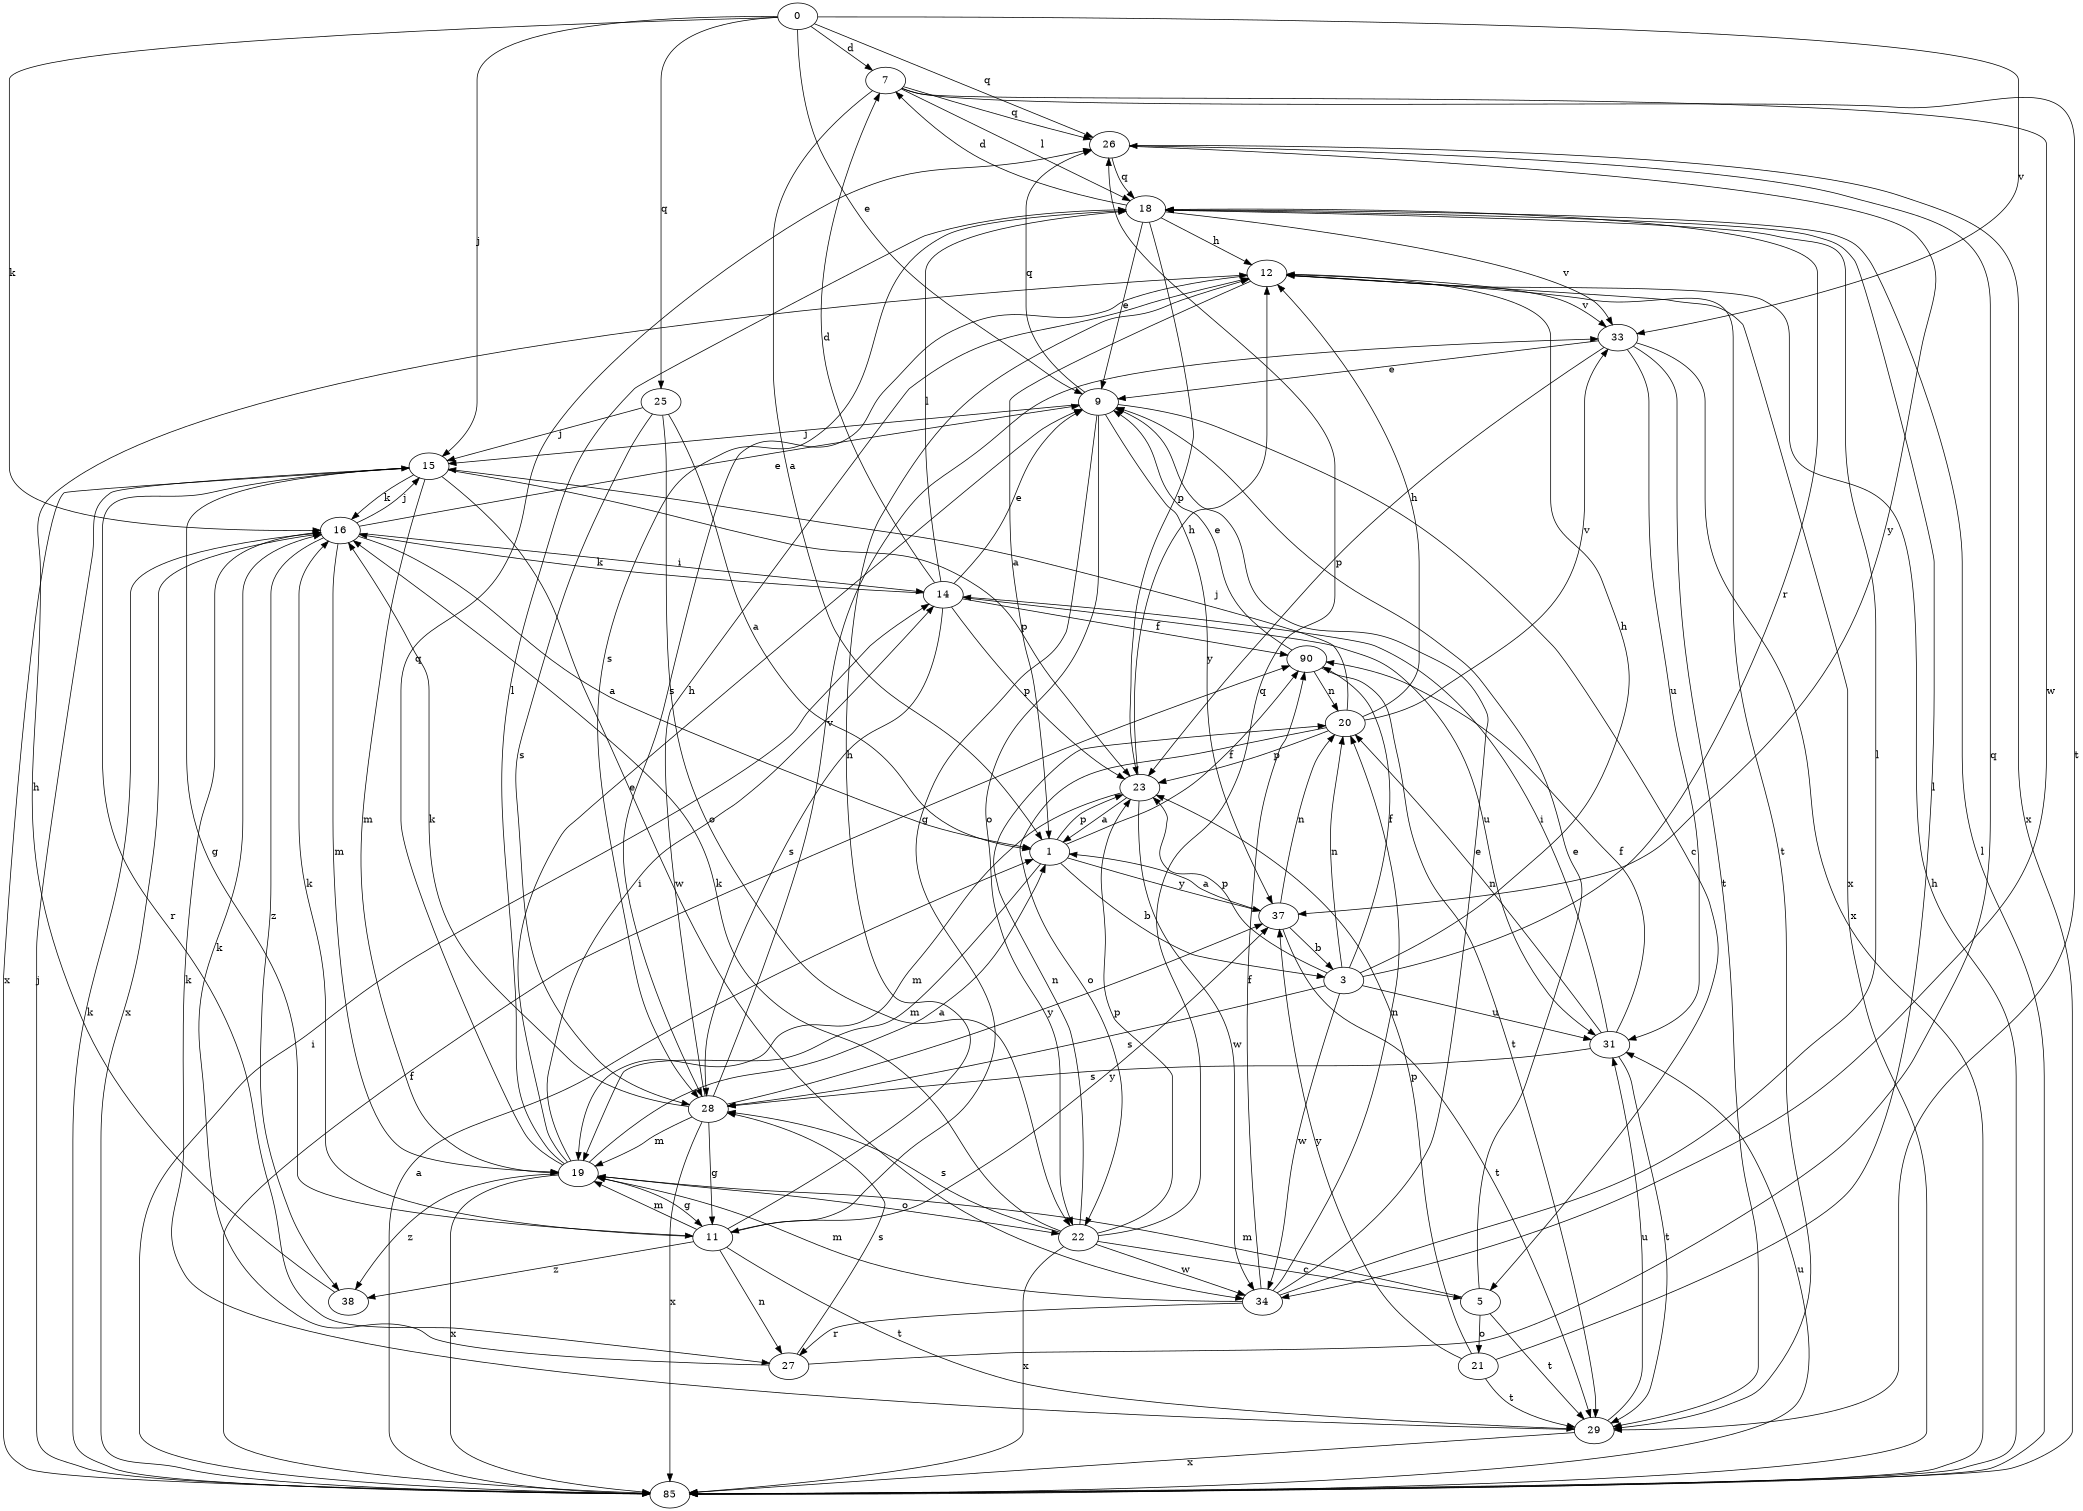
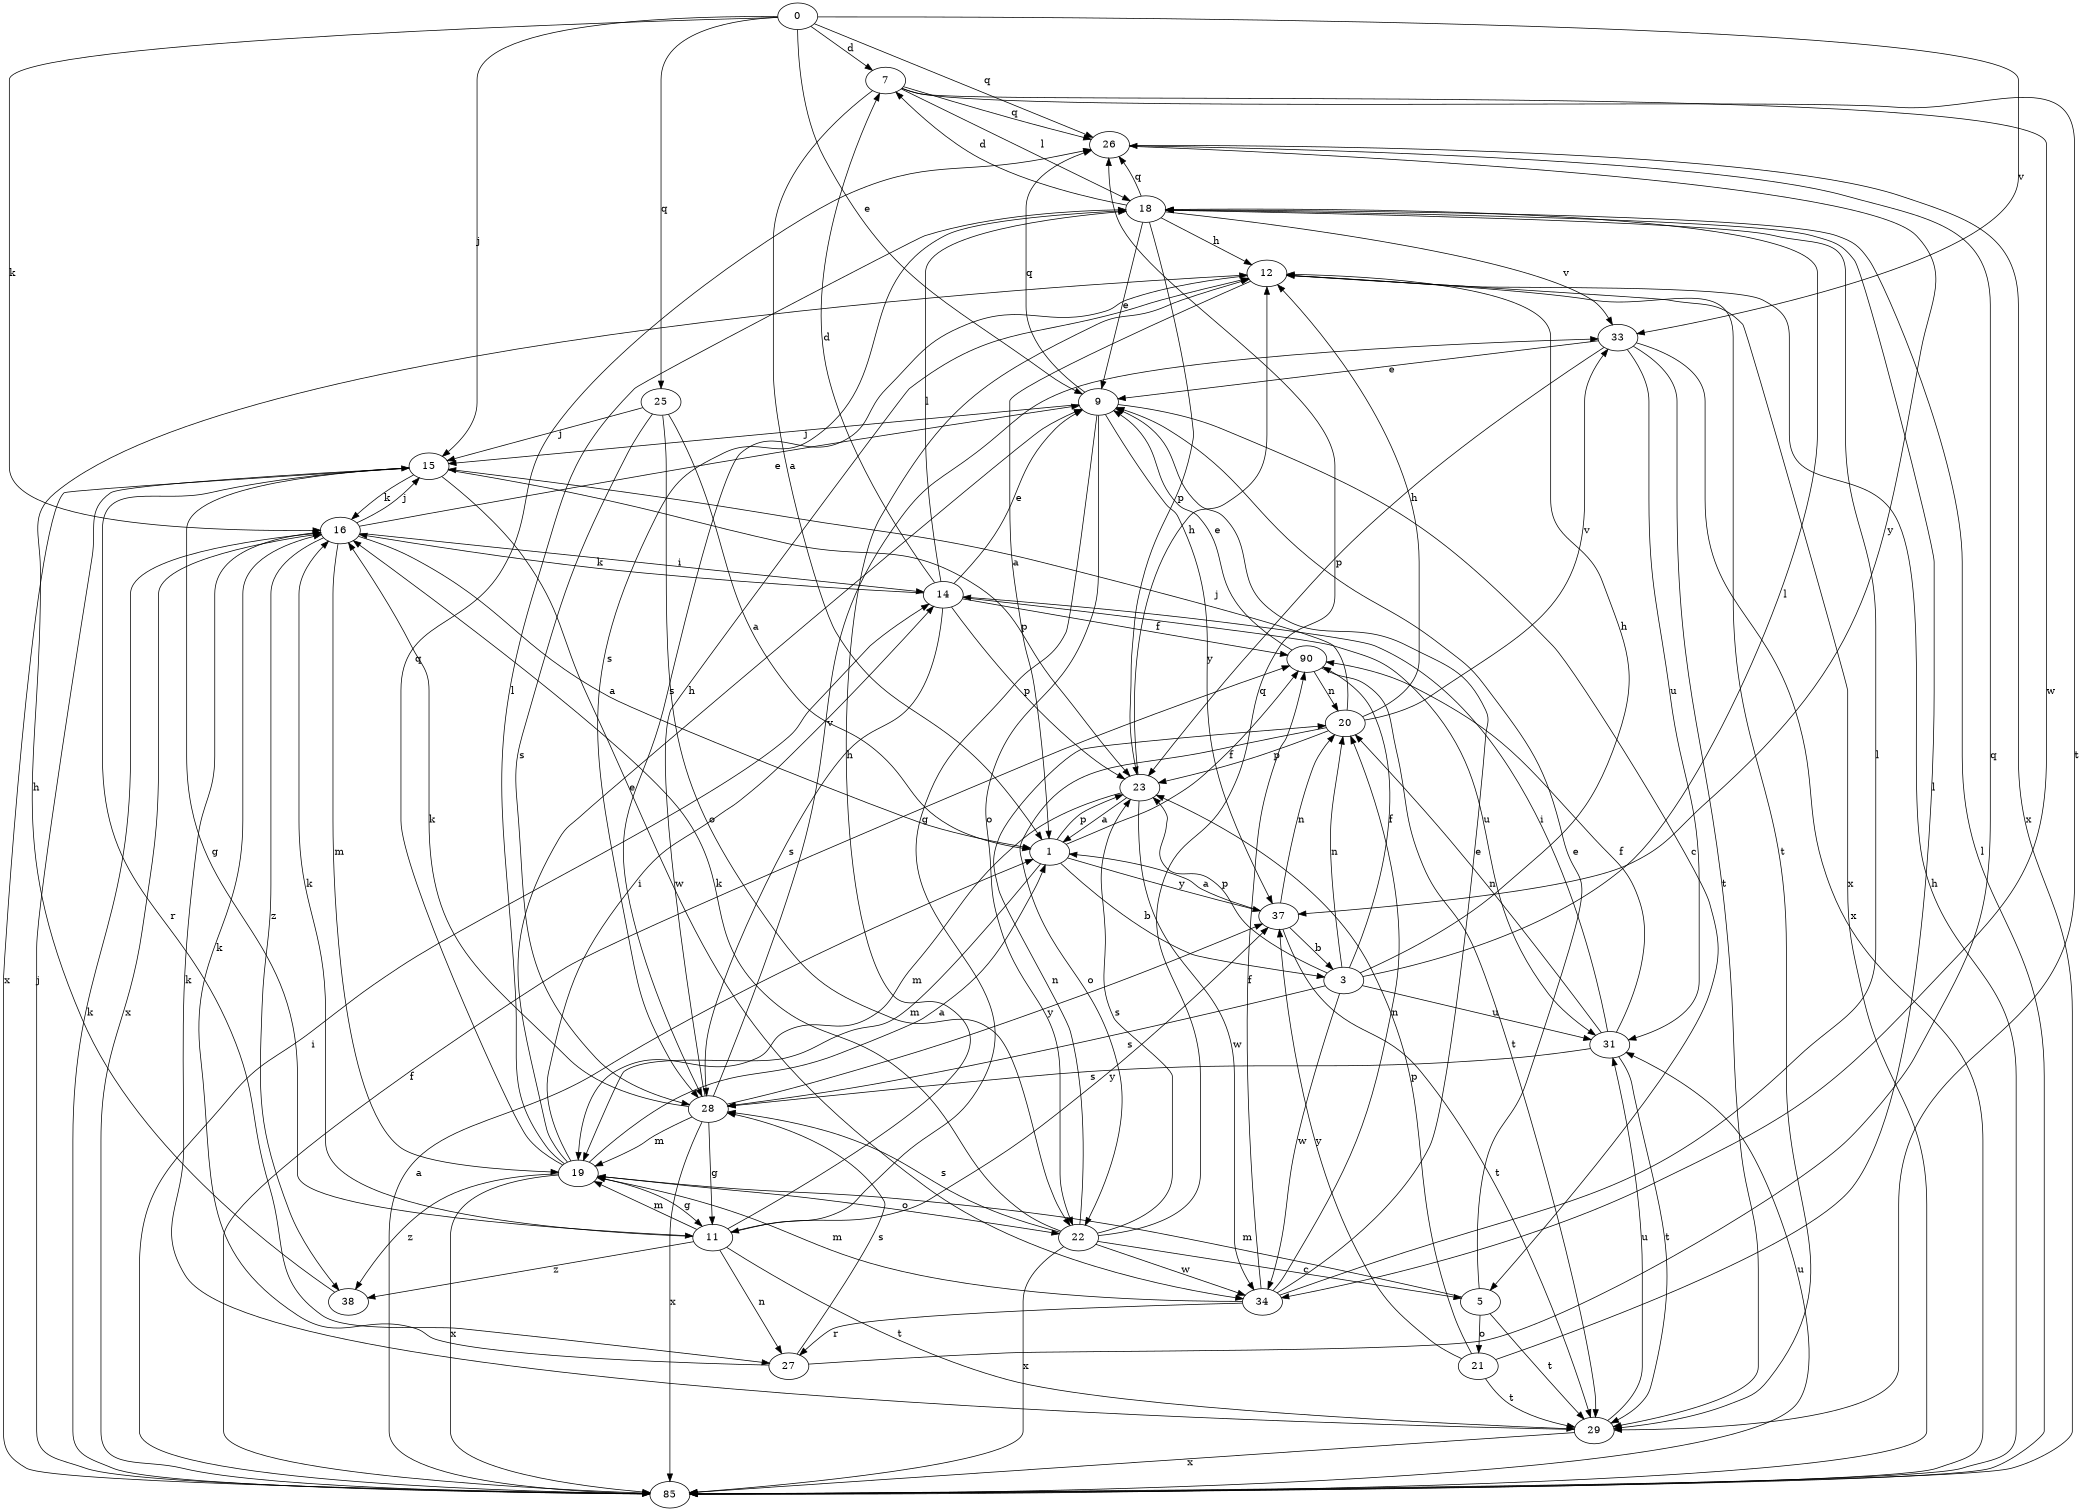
(1118, 177) -> (1133, 179)
(1447, 283) -> none
(1785, 595) -> (1785, 595)
(362, 872) -> none
(1118, 1013) -> (1118, 1013)
